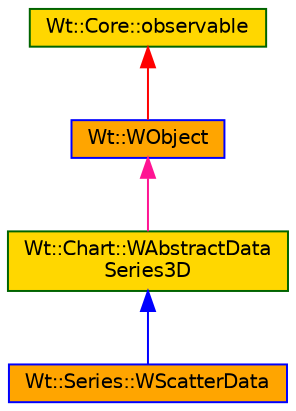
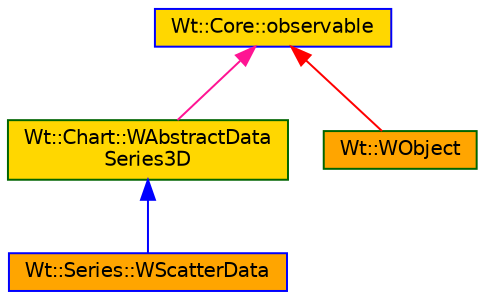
(148, 28) -> (273, 28)
(148, 139) -> (400, 150)
(148, 205) -> (209, 90)
